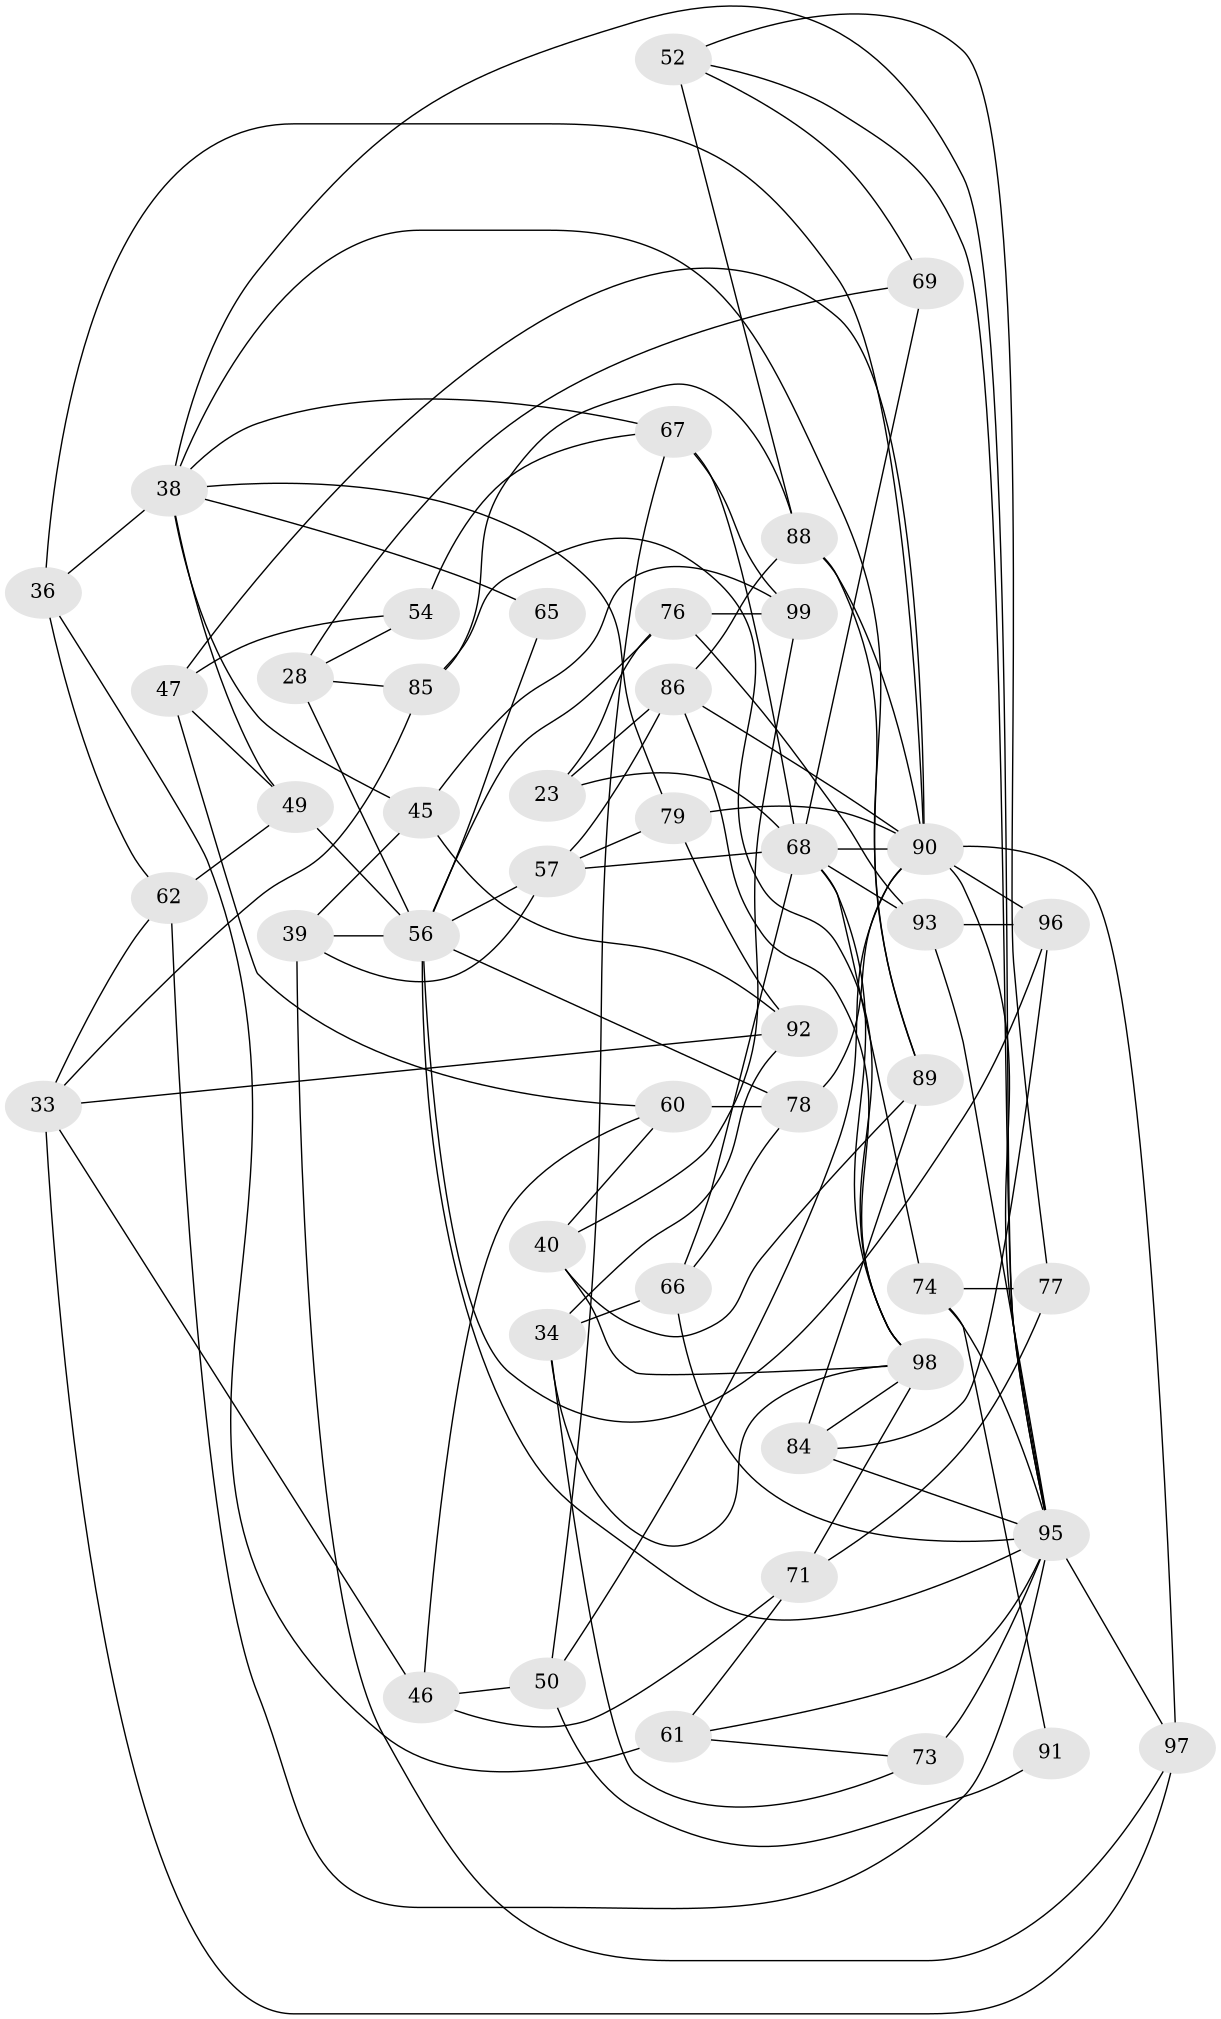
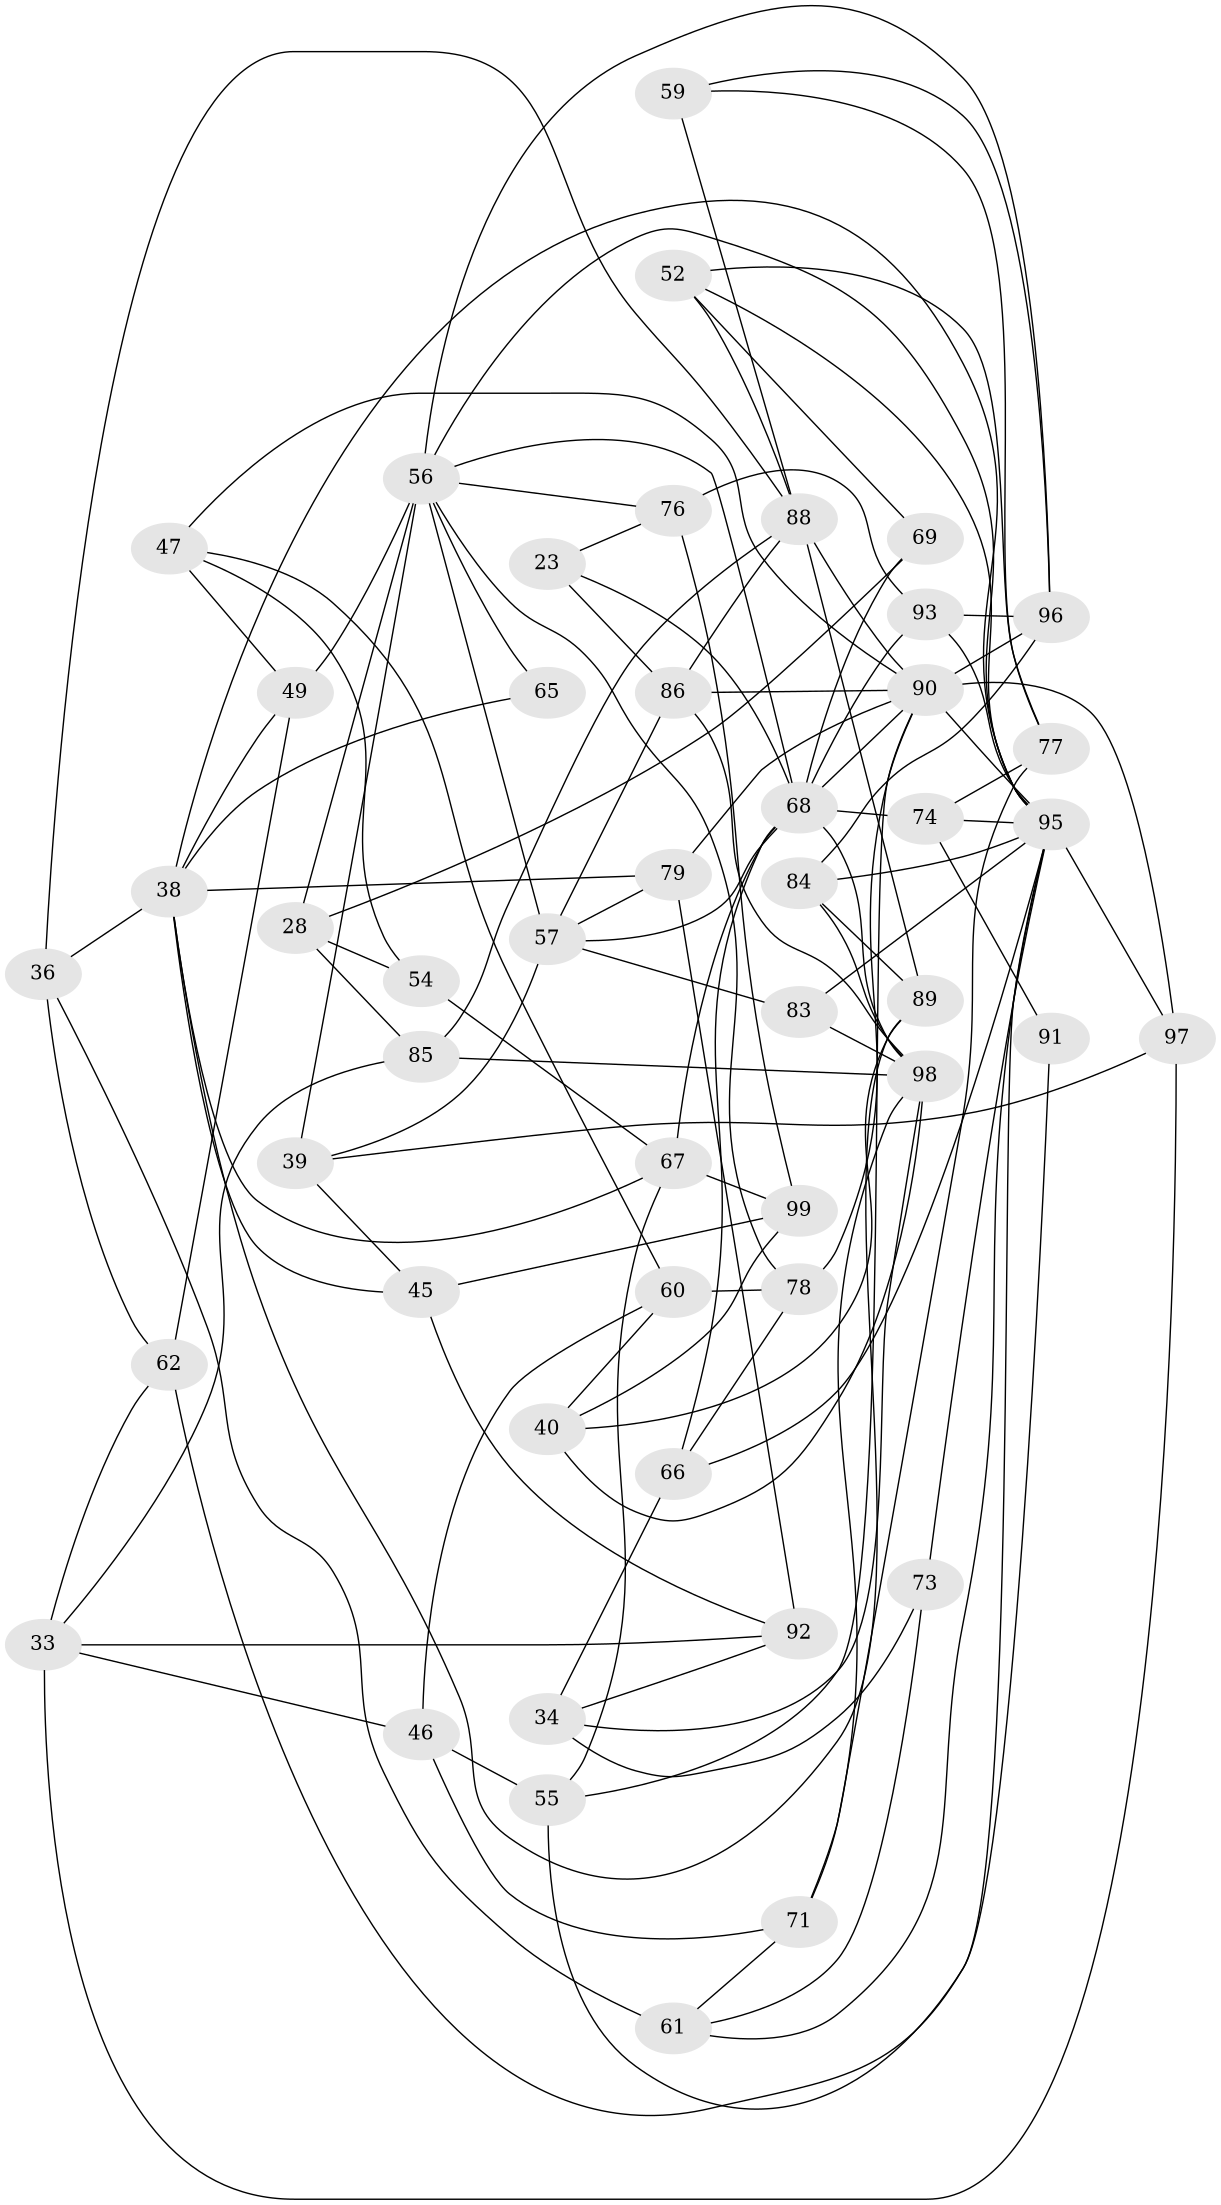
none -> (673, 94)
(596, 126) -> (203, 126)
none -> (720, 498)
none -> (799, 1012)
(547, 1684) -> (547, 1800)
